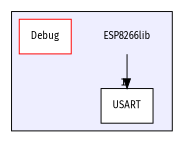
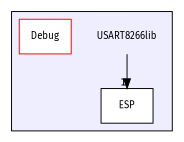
(127, 37) -> (127, 37)
(127, 106) -> (127, 106)
